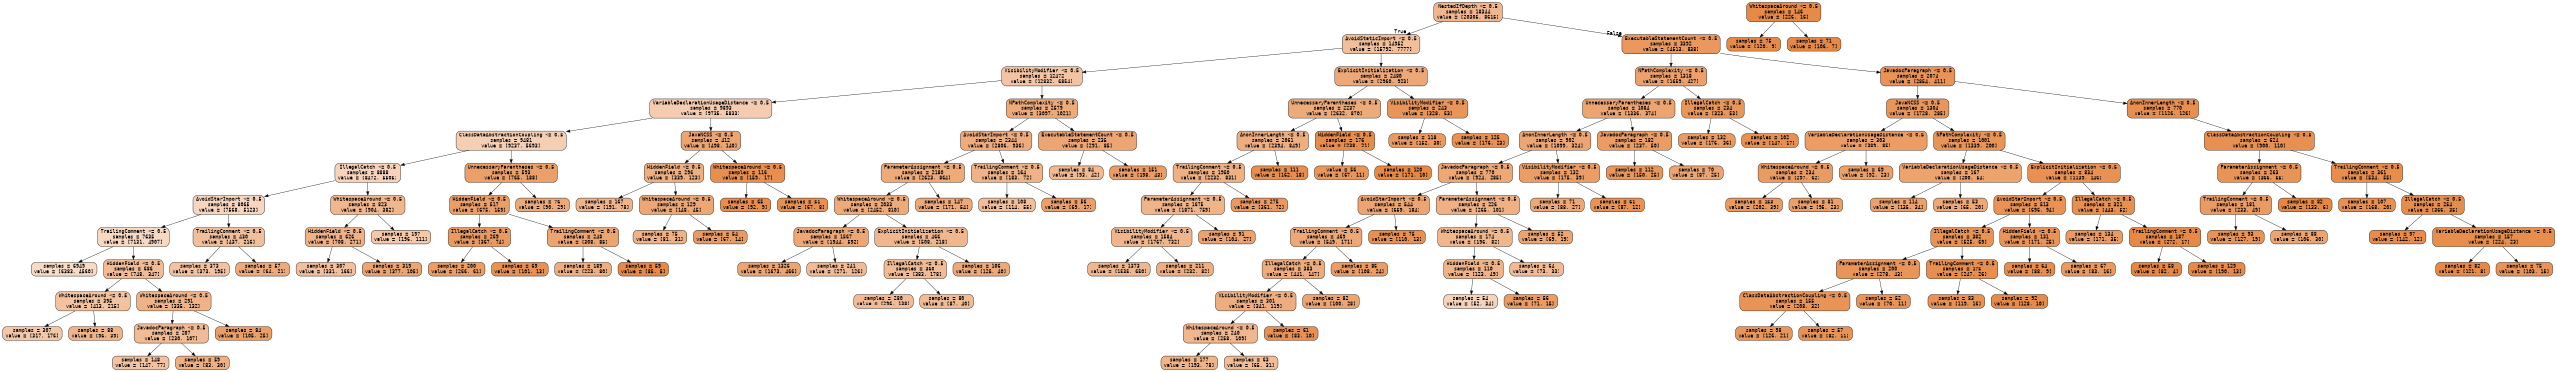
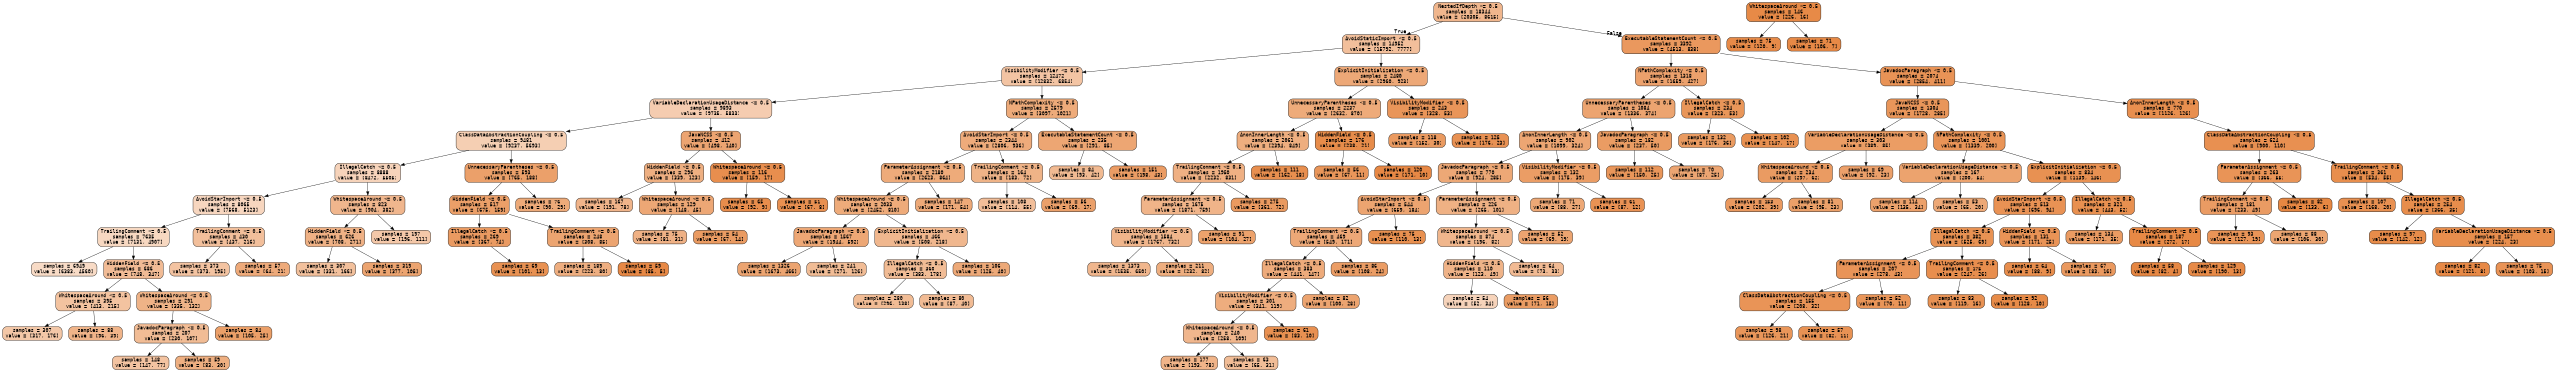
(1341, 173) -> (1341, 173)
(1475, 237) -> (1475, 237)
(457, 269) -> none
(1878, 269) -> (1878, 269)
